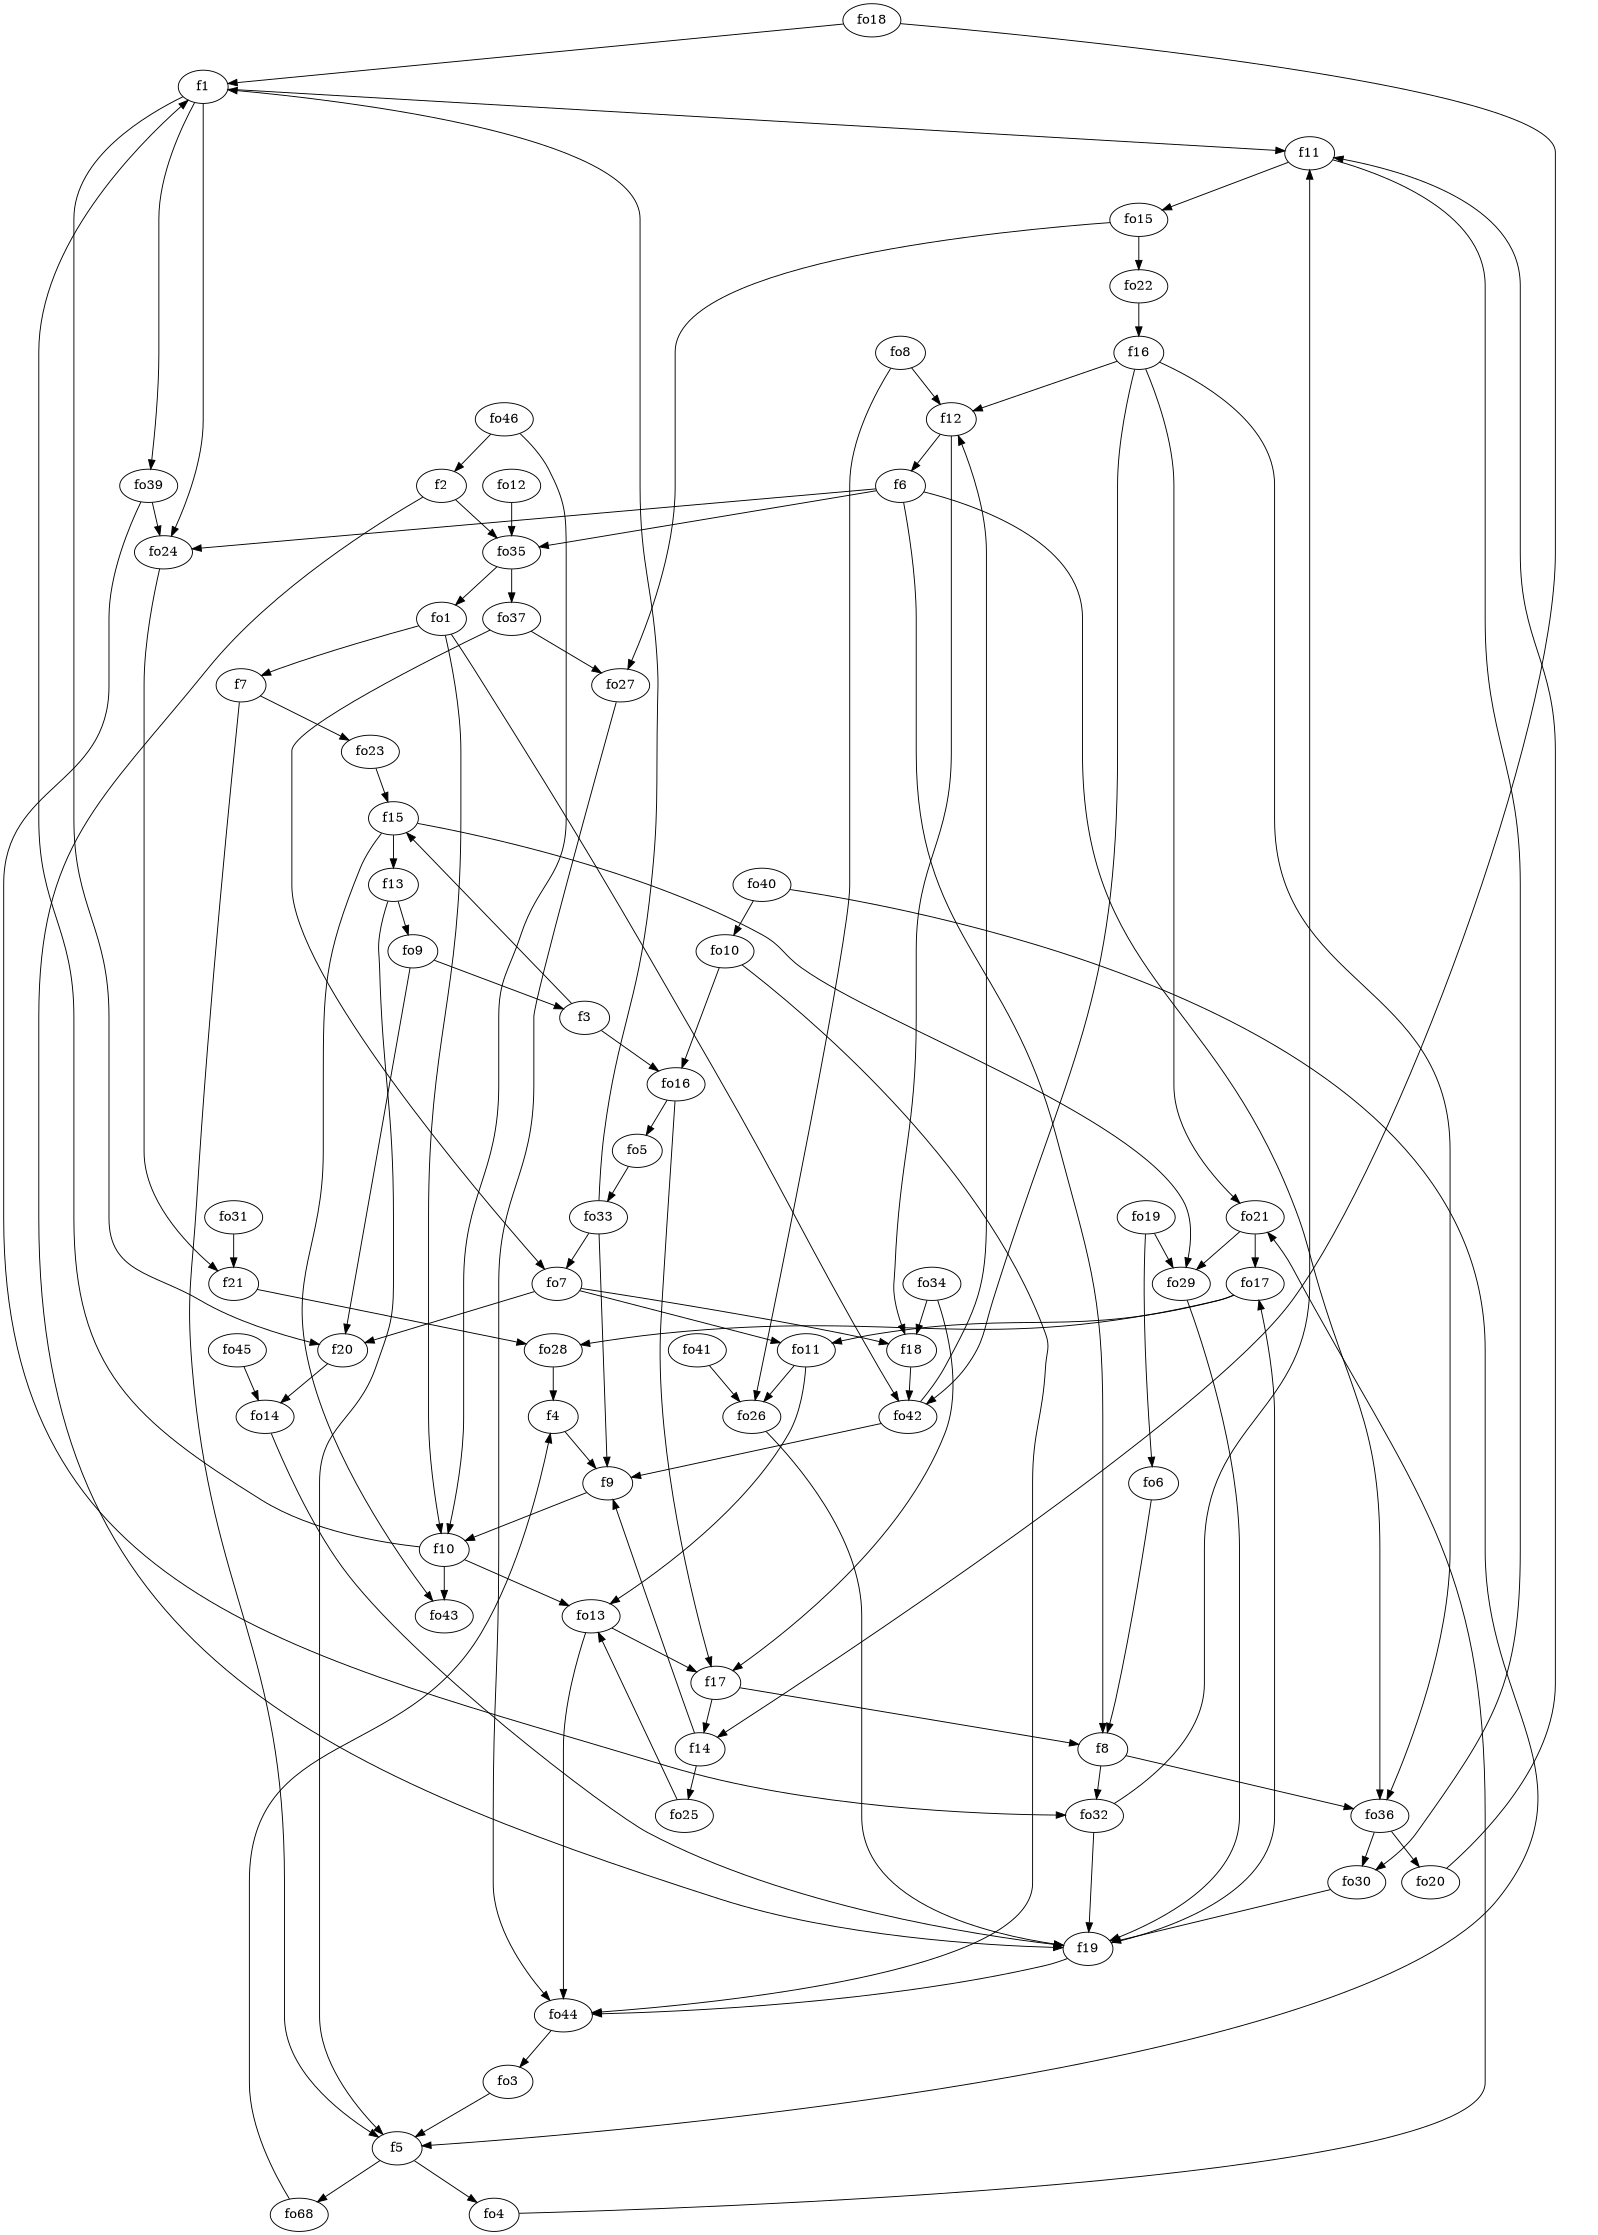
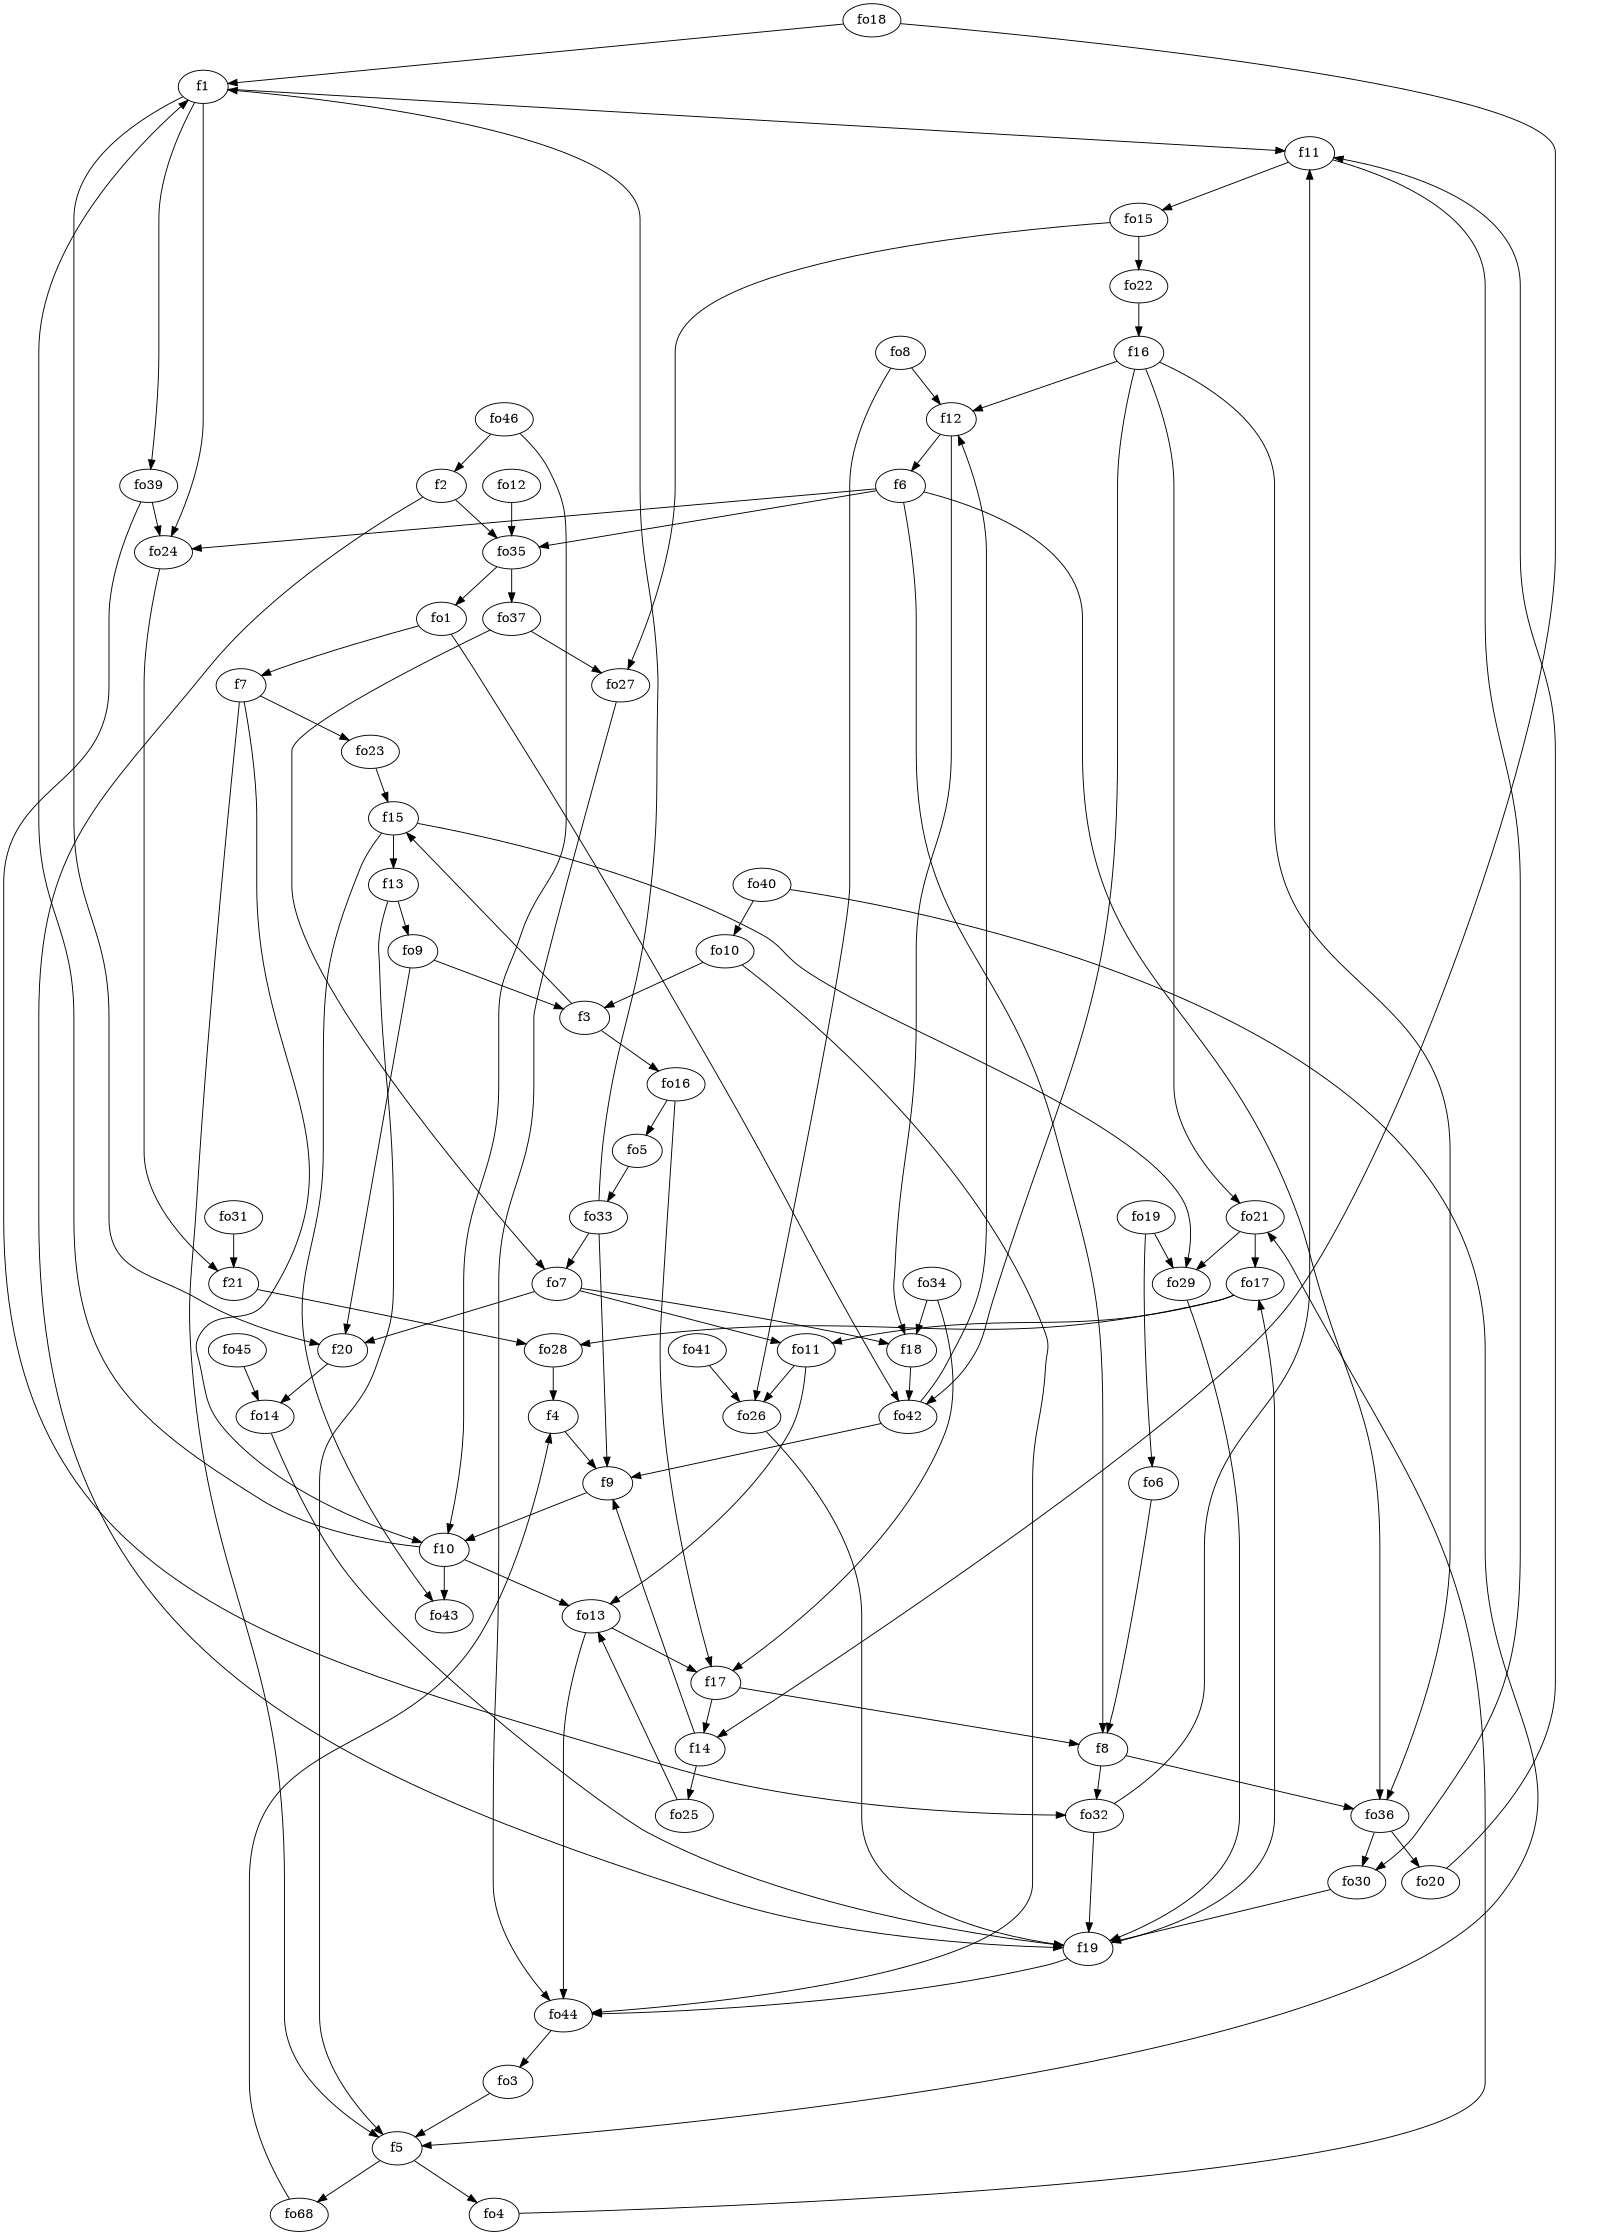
(702, 1013) -> (656, 984)
(437, 1079) -> (307, 1202)
